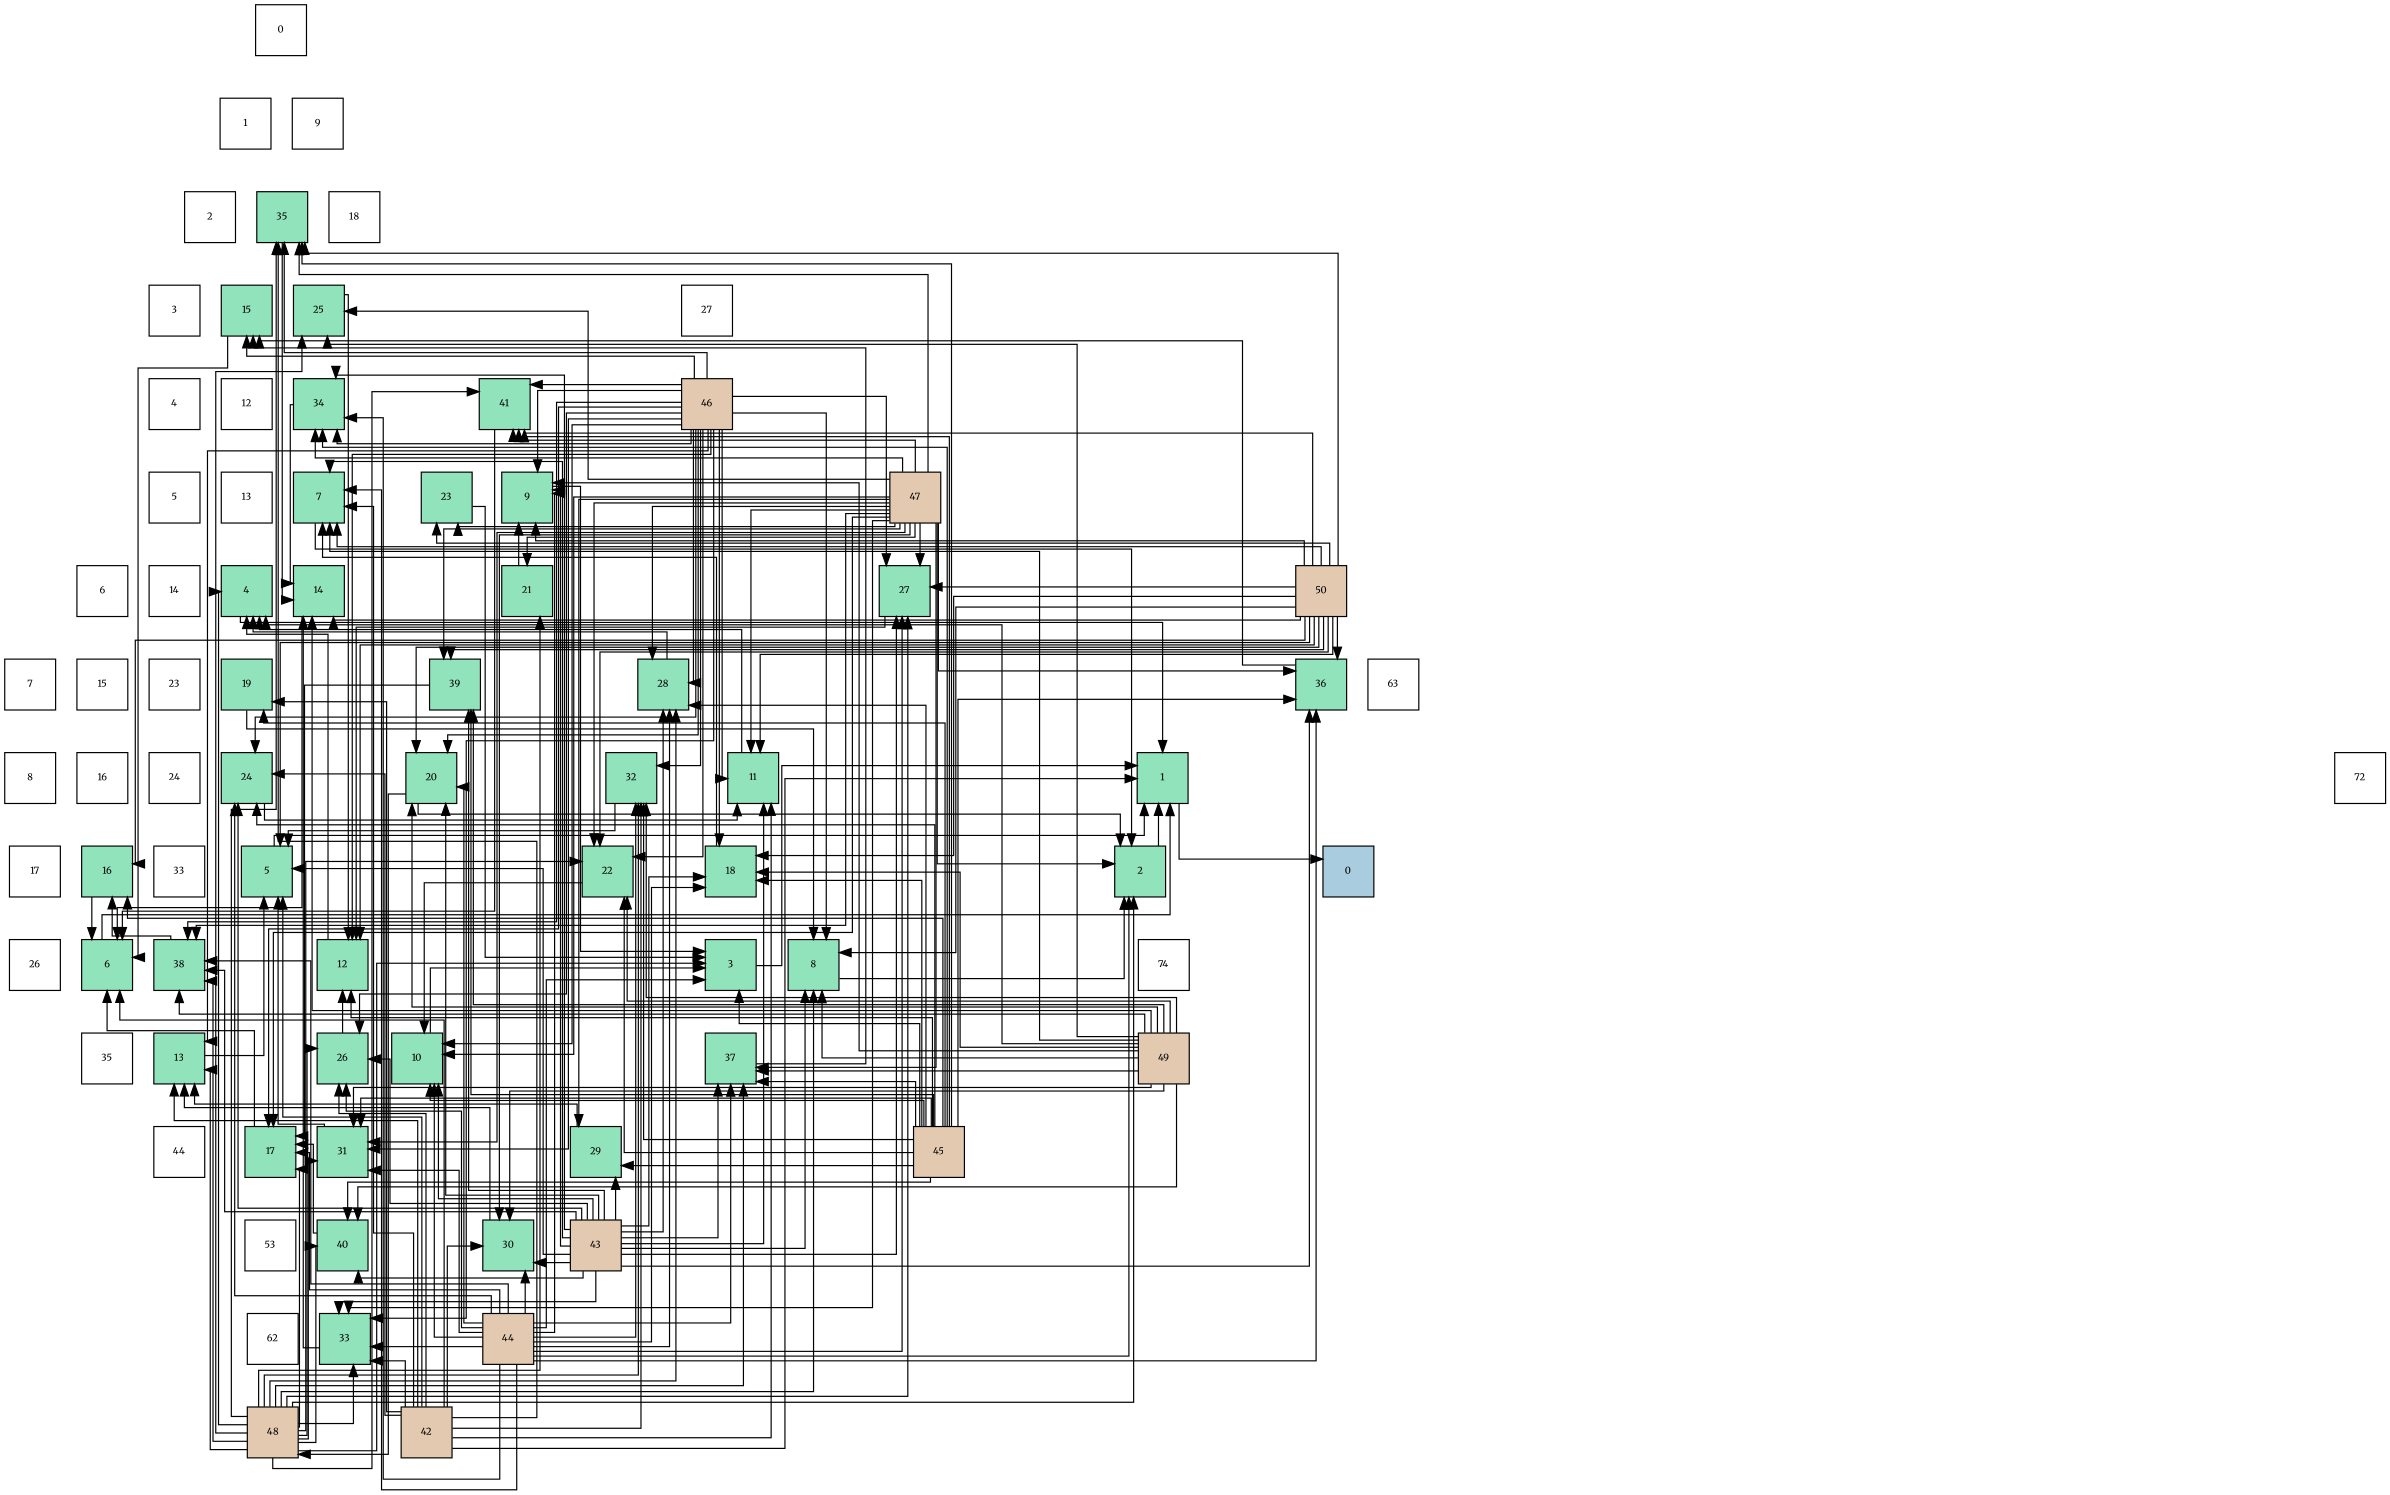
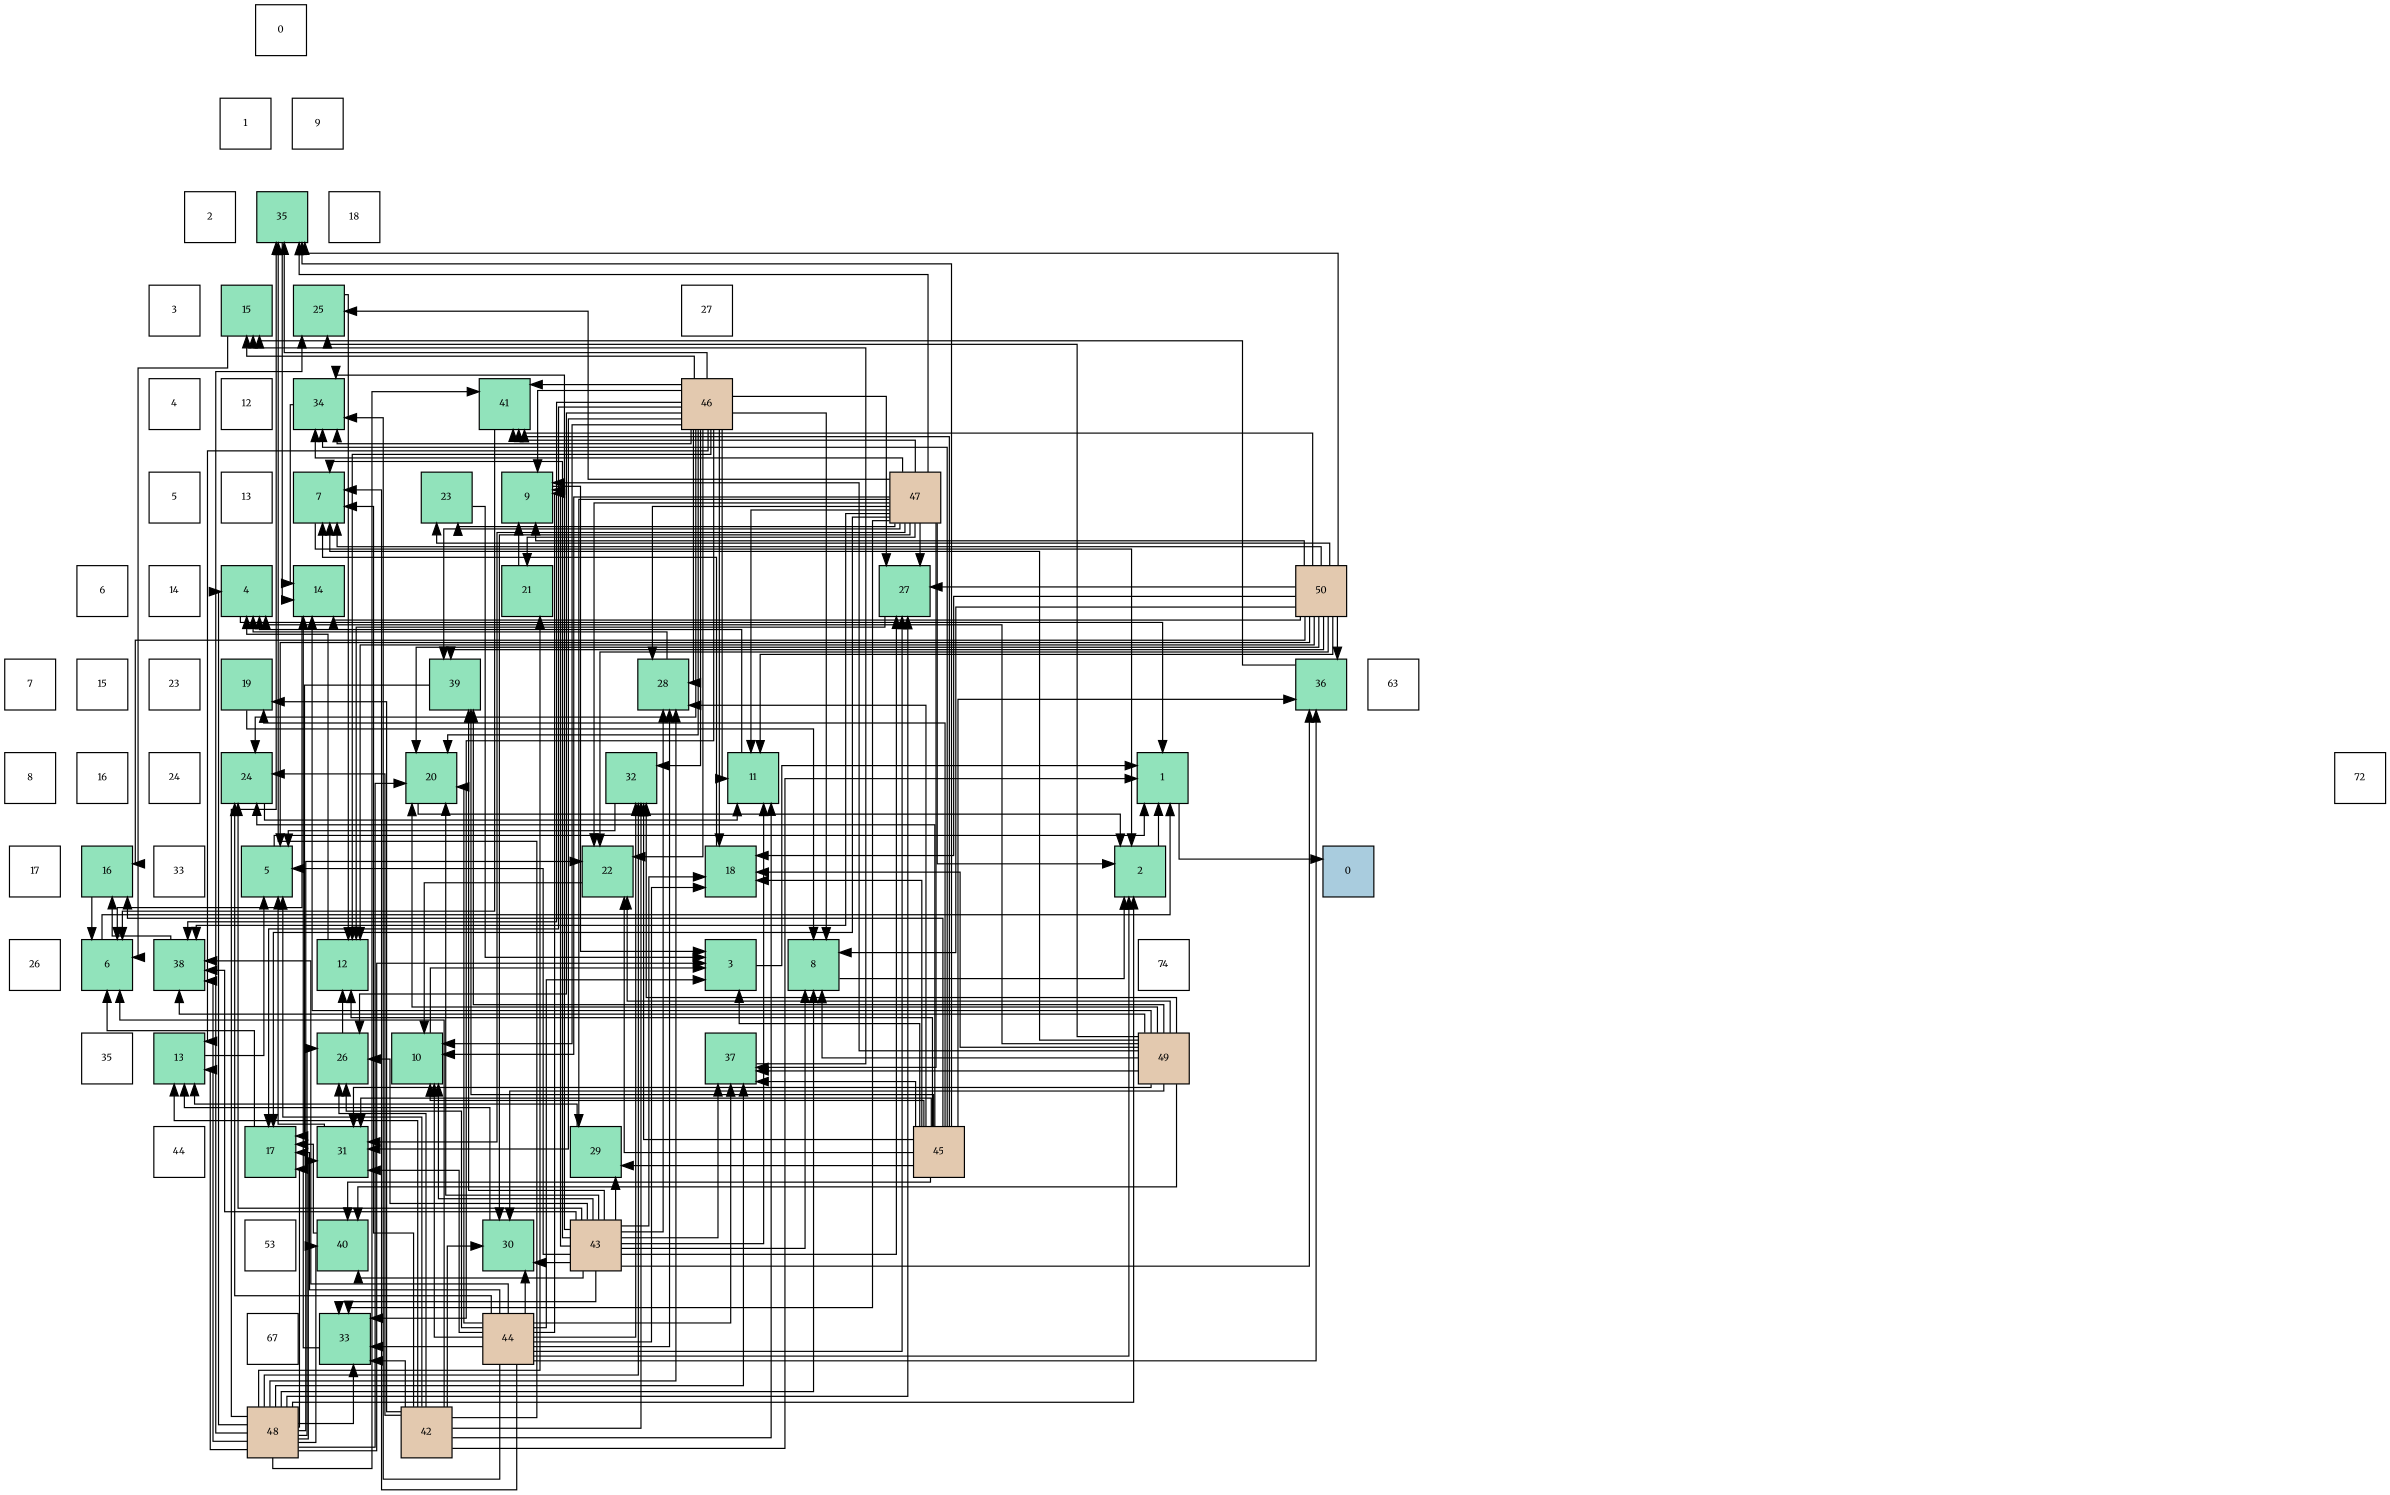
(1037, 671) -> none
(388, 1154) -> (375, 1144)
(273, 1339) -> (273, 1339)
